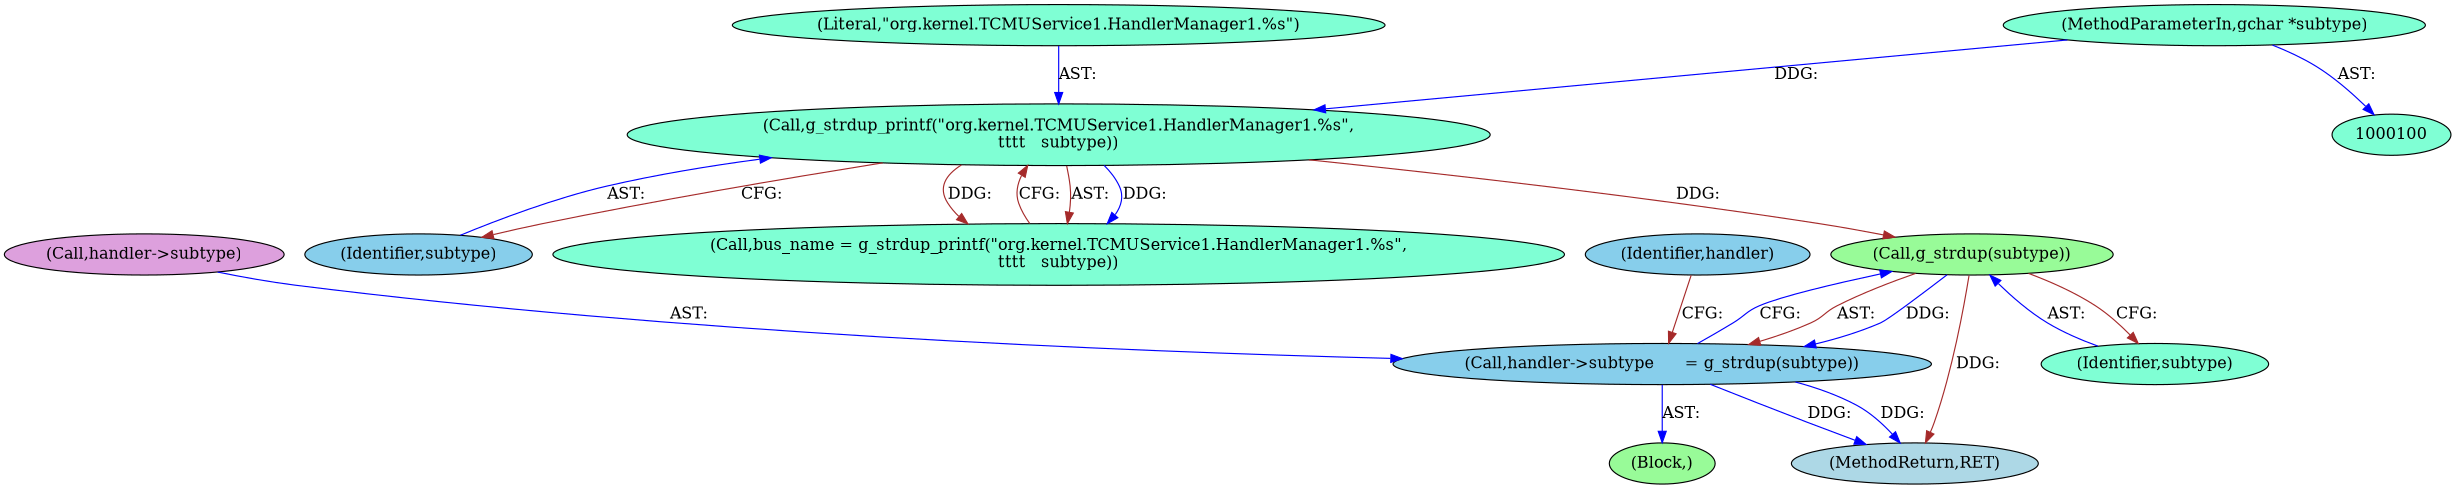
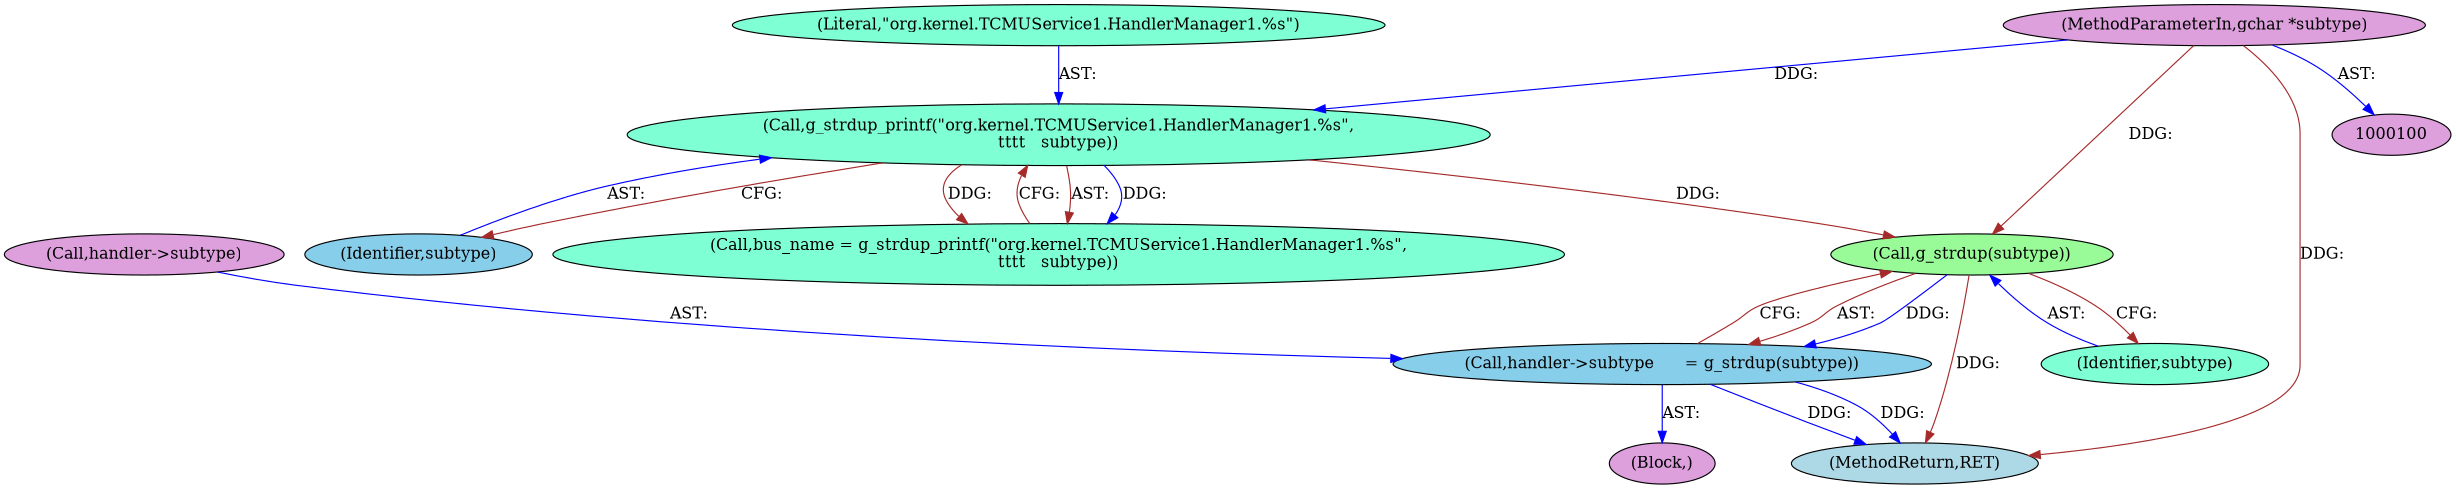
(2214, 25) -> (2214, 25)
(2392, 135) -> (2392, 135)
none -> (2097, 136)
(1698, 254) -> none
(1784, 297) -> (1784, 297)
none -> (2300, 339)
(1662, 463) -> (1662, 463)
